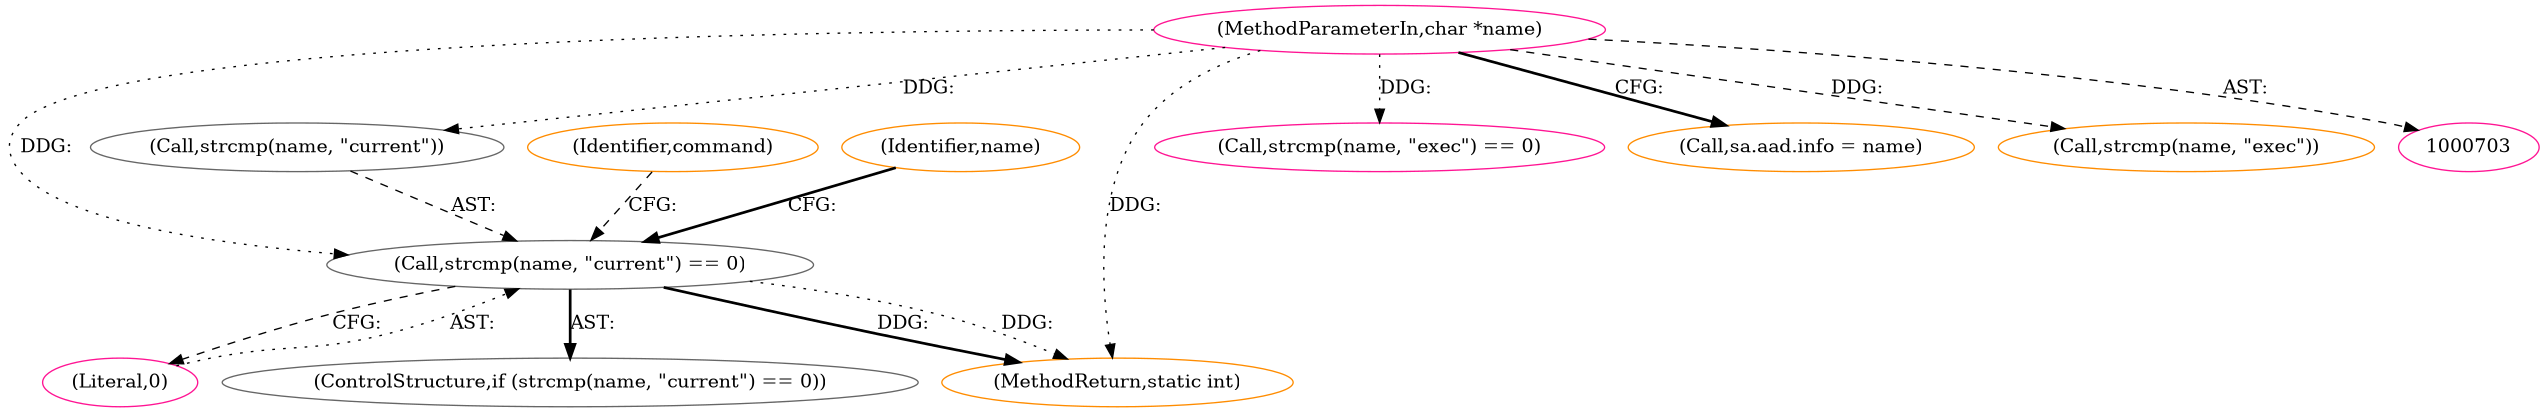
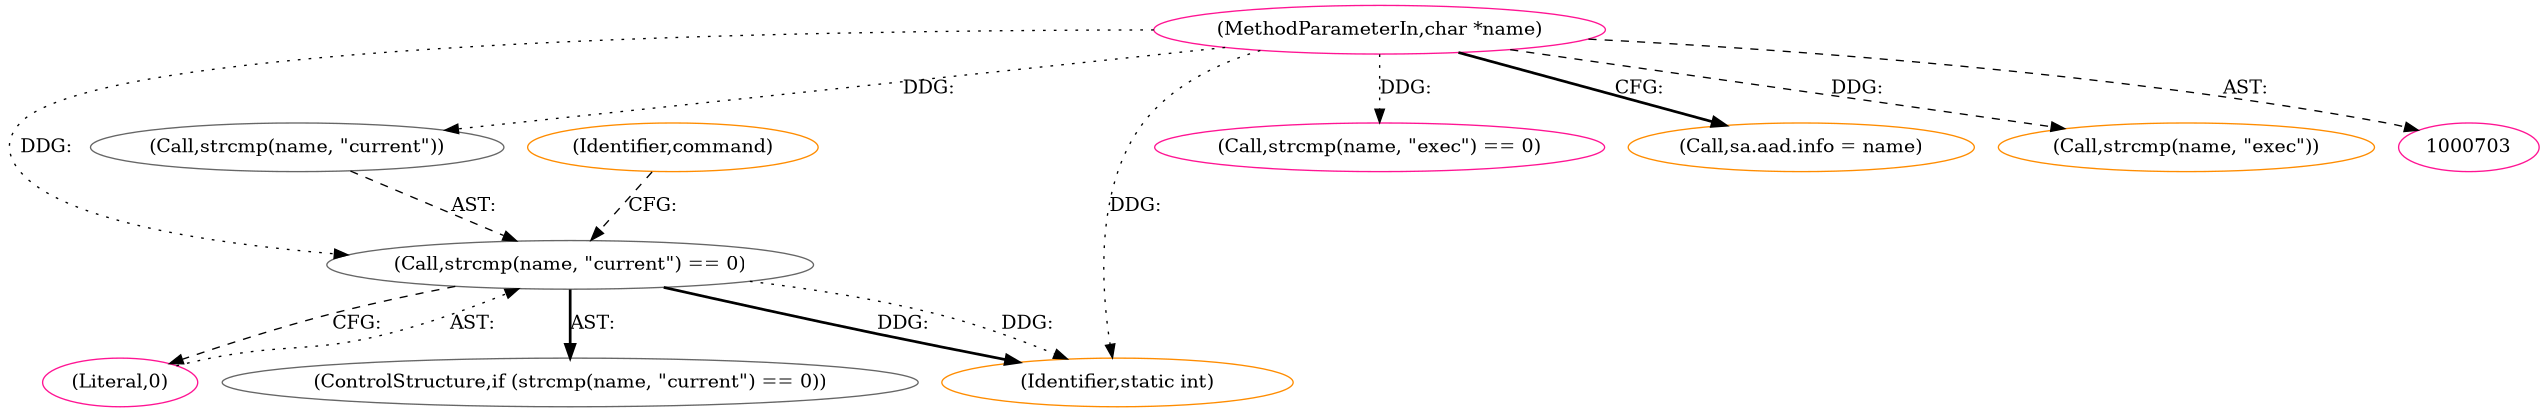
(961, 147) -> none
(1117, 382) -> (1117, 382)
